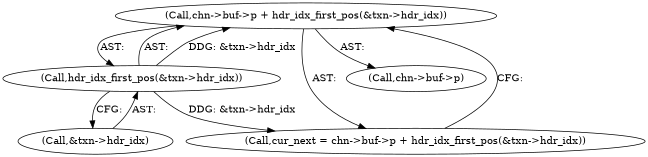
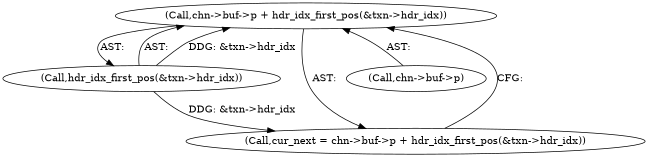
(339, 51) -> (378, 46)
(96, 141) -> none
